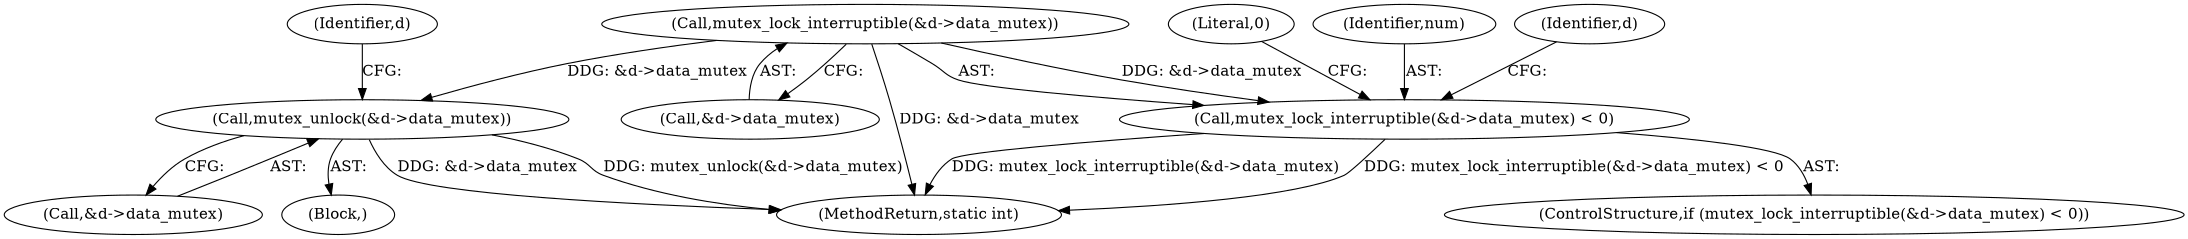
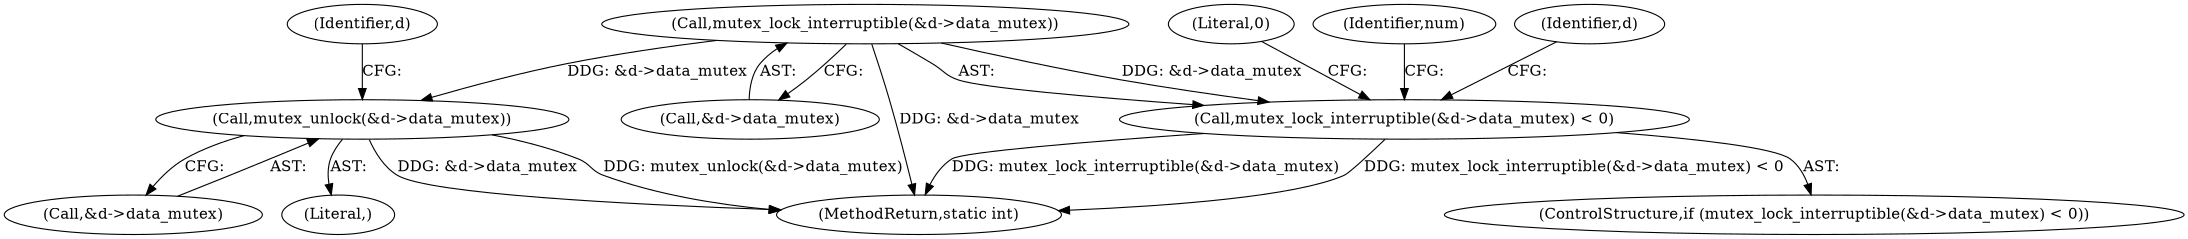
(1427, 72) -> (1427, 72)
(338, 215) -> (338, 215)
